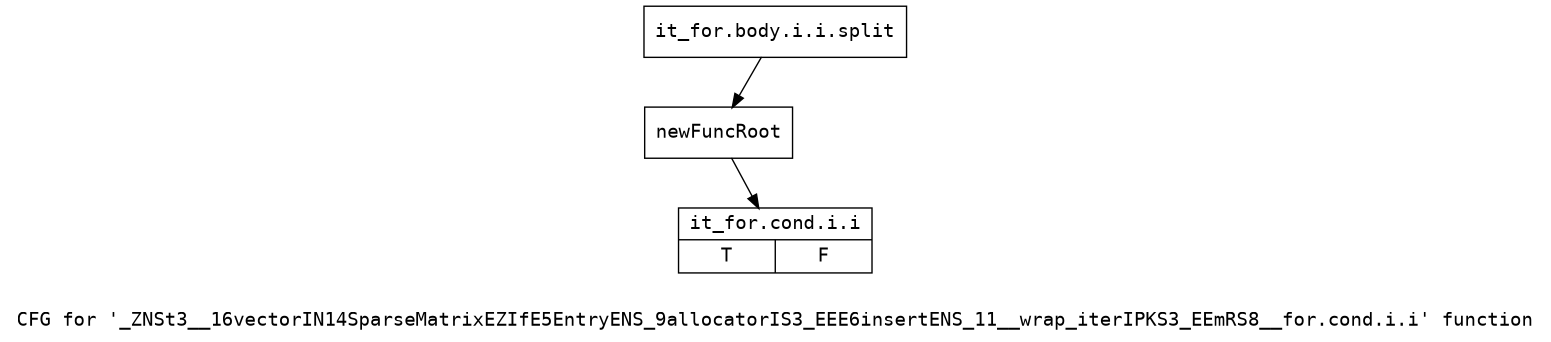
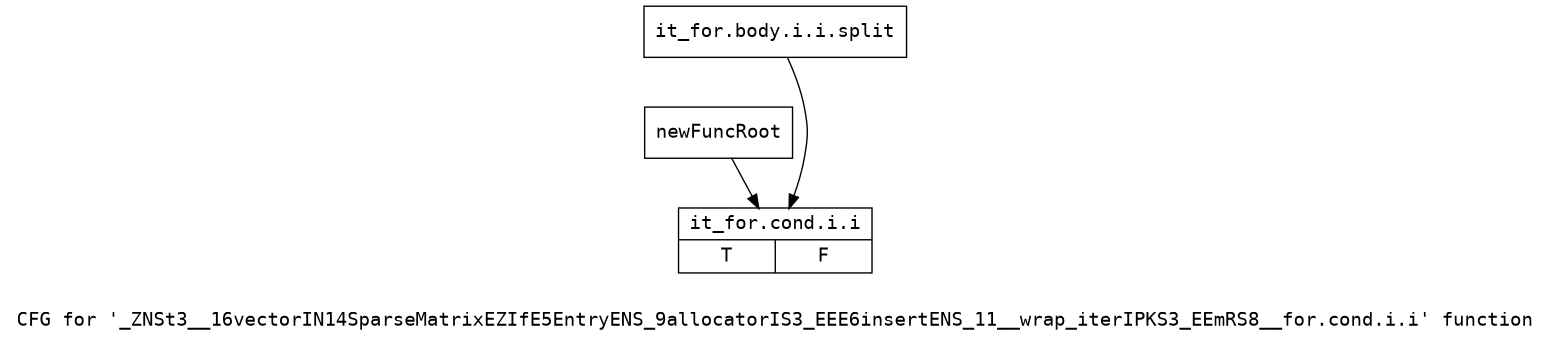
(750, 76) -> (807, 126)
